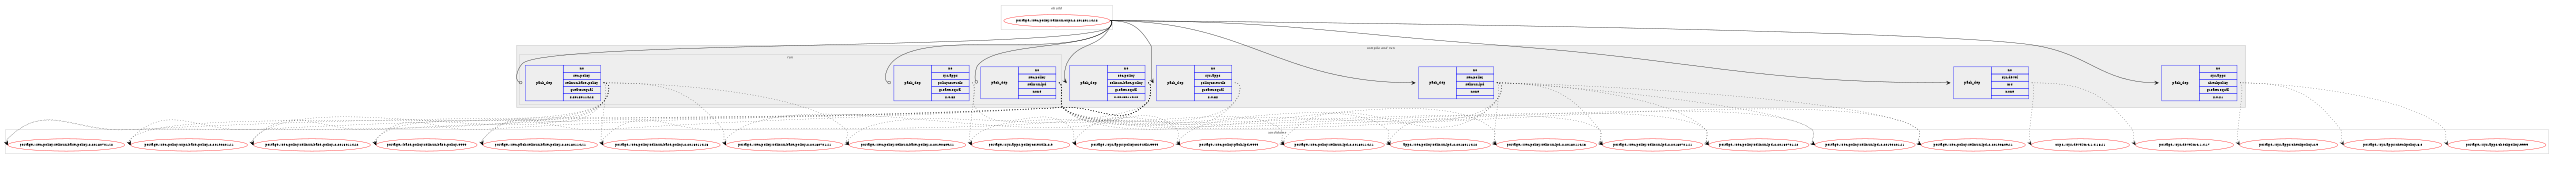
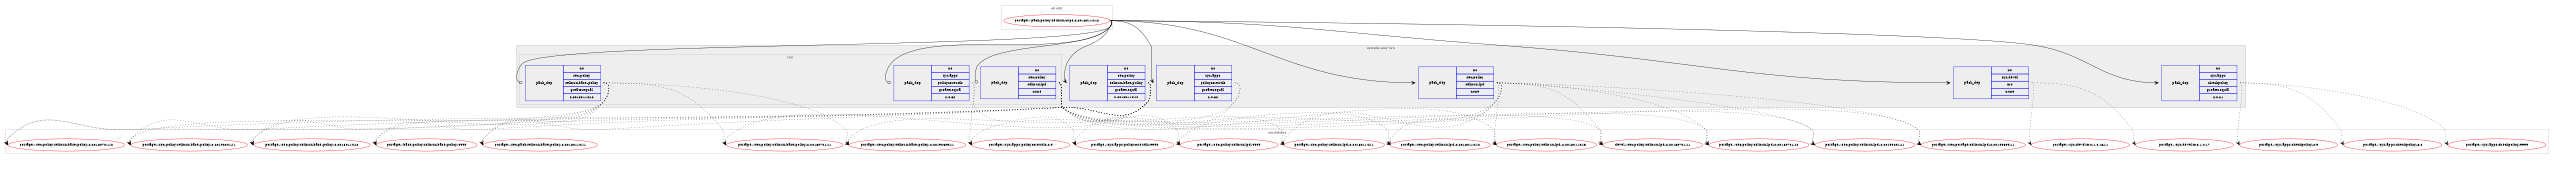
(1057, 21) -> (1057, 21)
(189, 145) -> (189, 145)
(662, 145) -> none
(1229, 145) -> (1229, 145)
(1440, 145) -> (1440, 145)
(1653, 145) -> (1653, 145)
(1973, 145) -> (1973, 145)
(2080, 145) -> (2080, 145)
